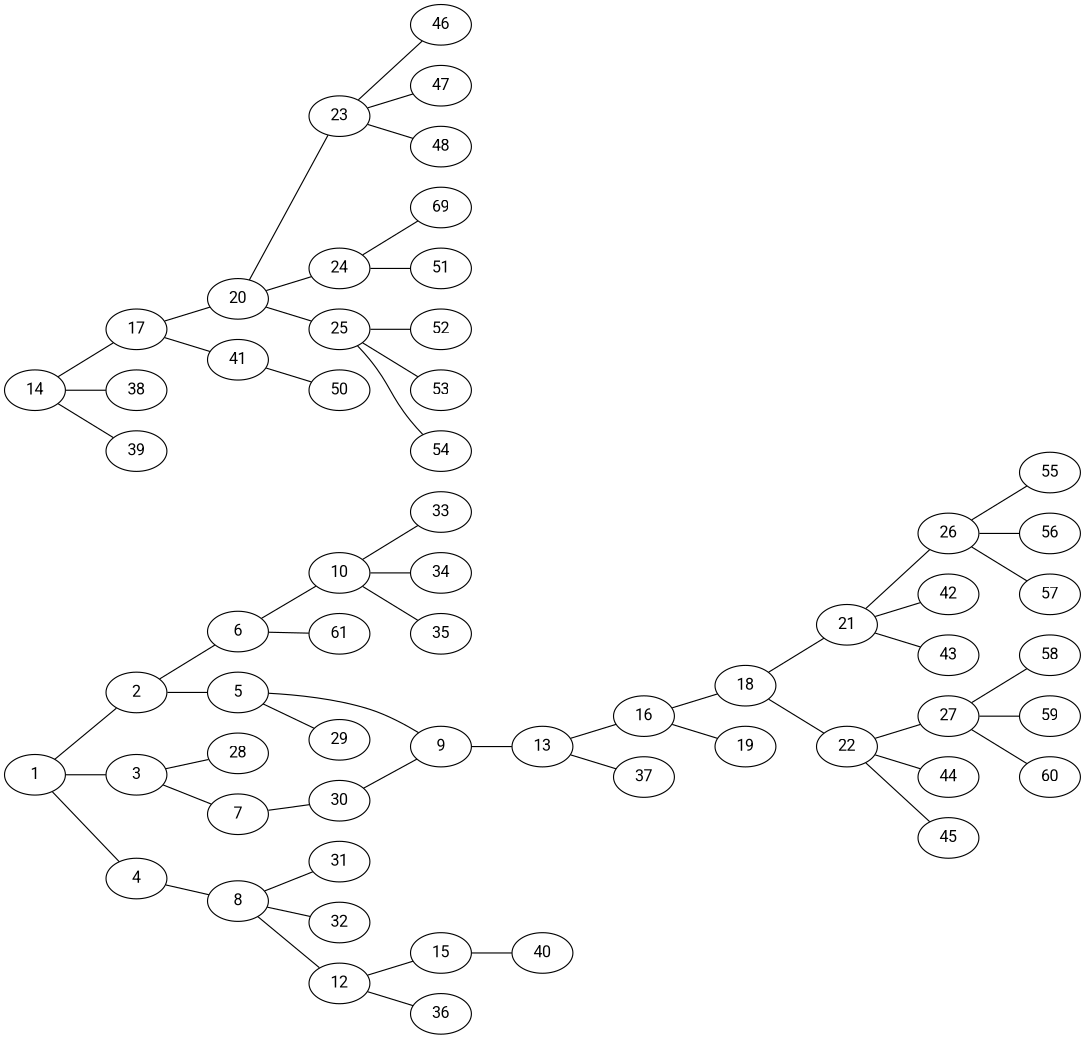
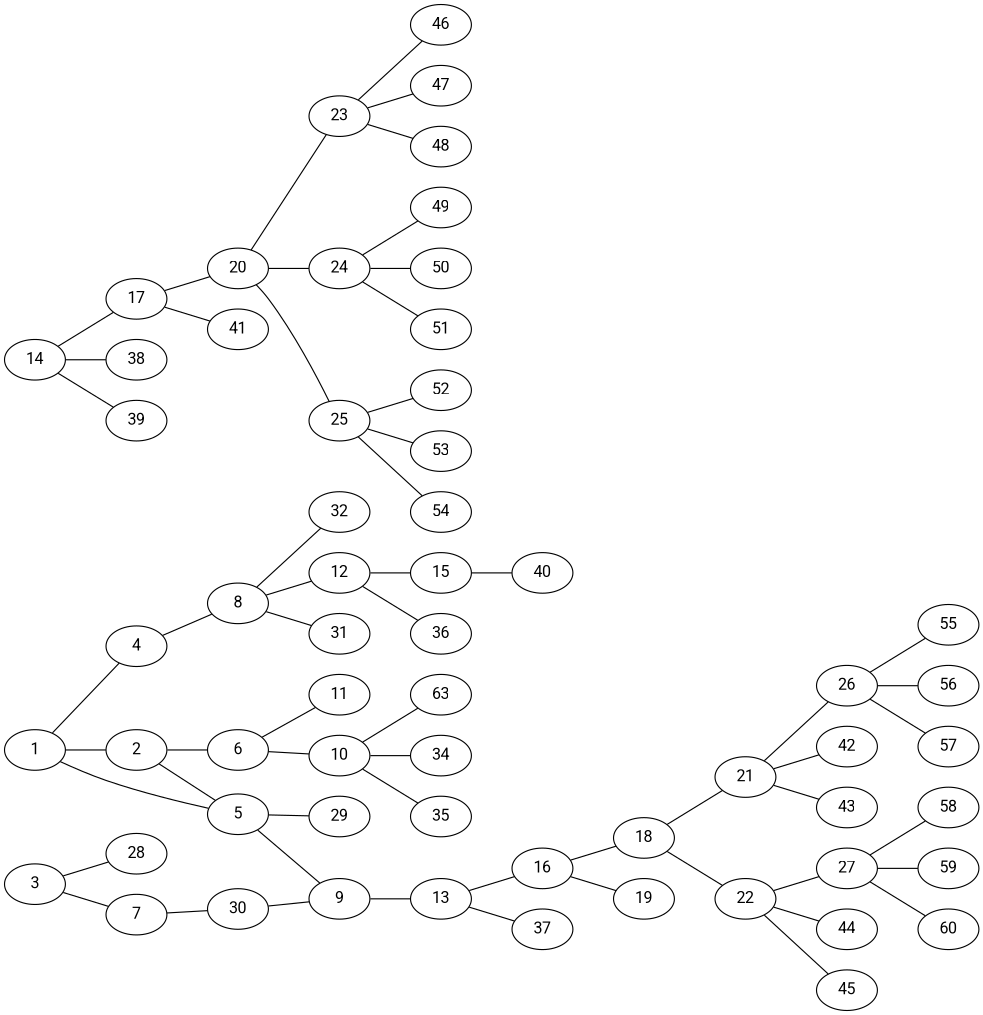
(441, 208) -> (441, 208)
(289, 375) -> (390, 268)
(441, 512) -> (441, 695)
(339, 634) -> (339, 695)
(86, 775) -> (133, 789)
